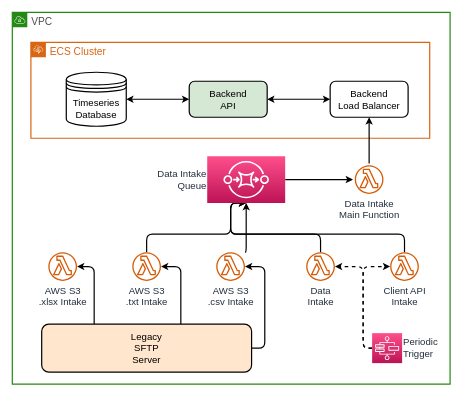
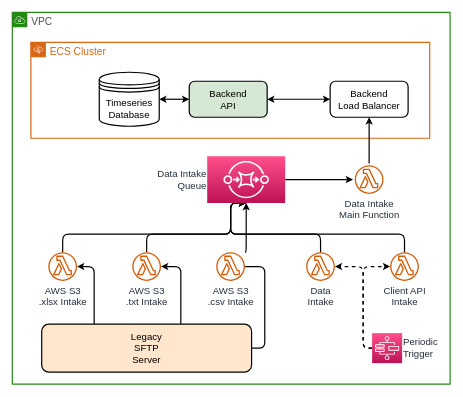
(96, 99) -> (129, 99)
none -> (96, 234)
(252, 267) -> (249, 267)
